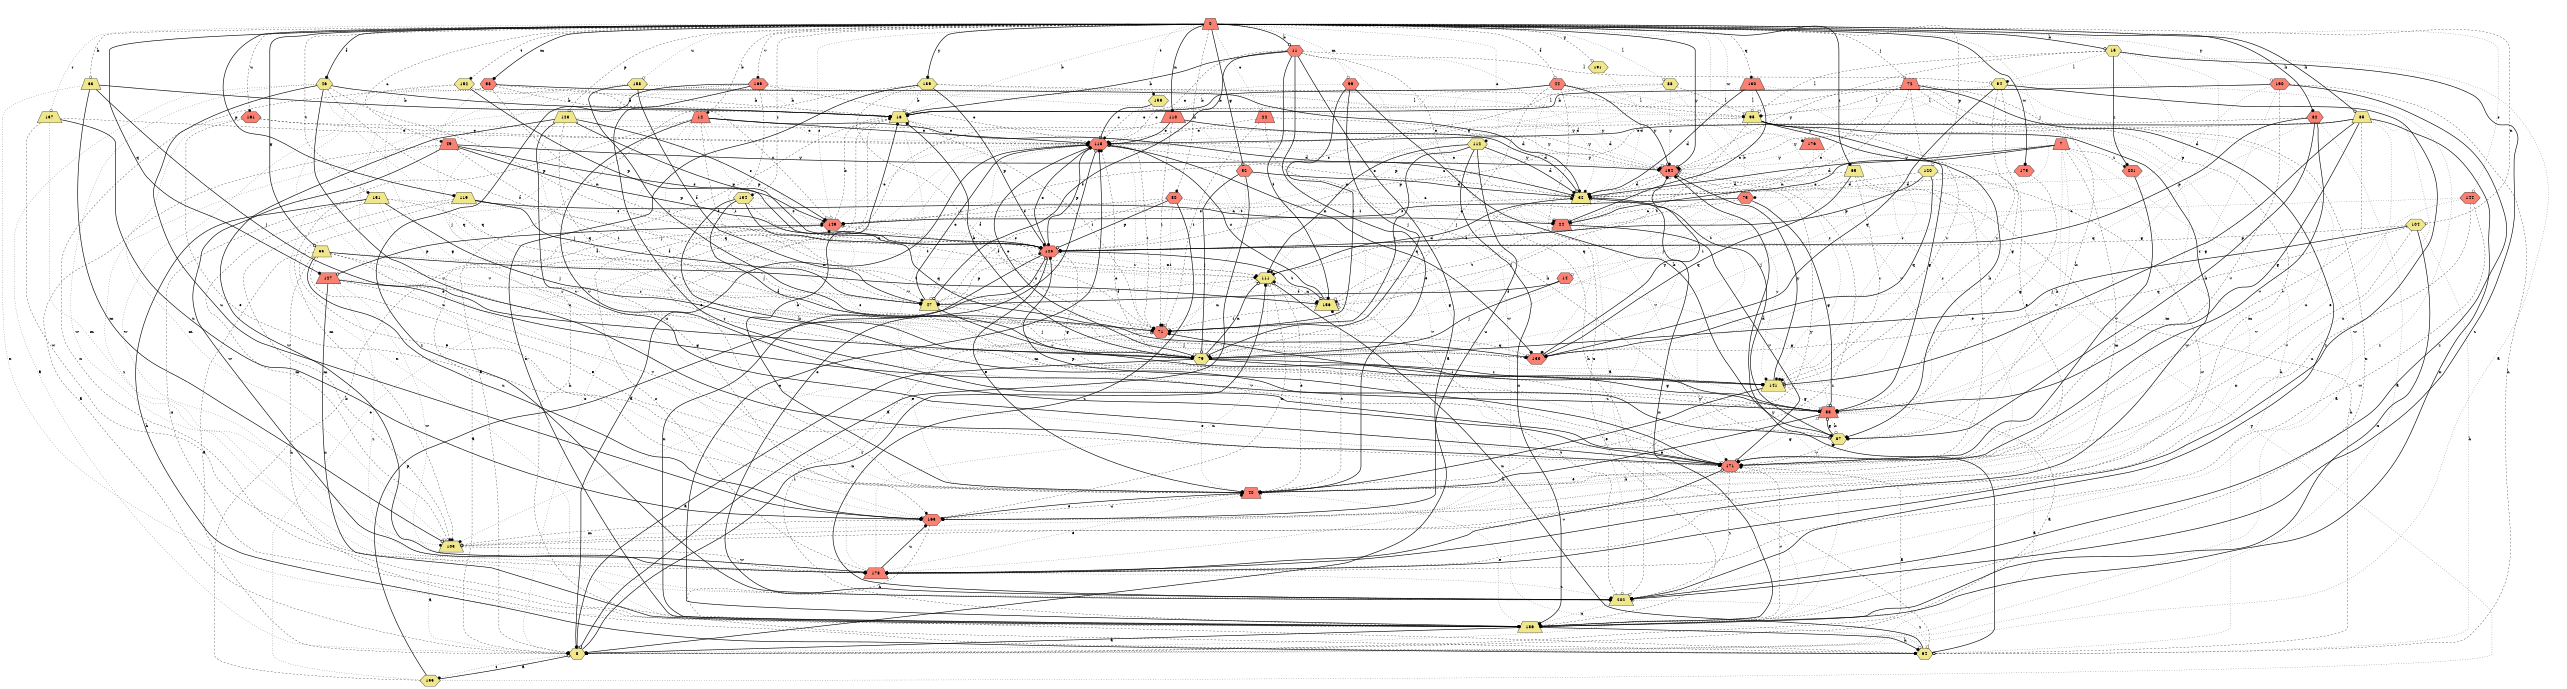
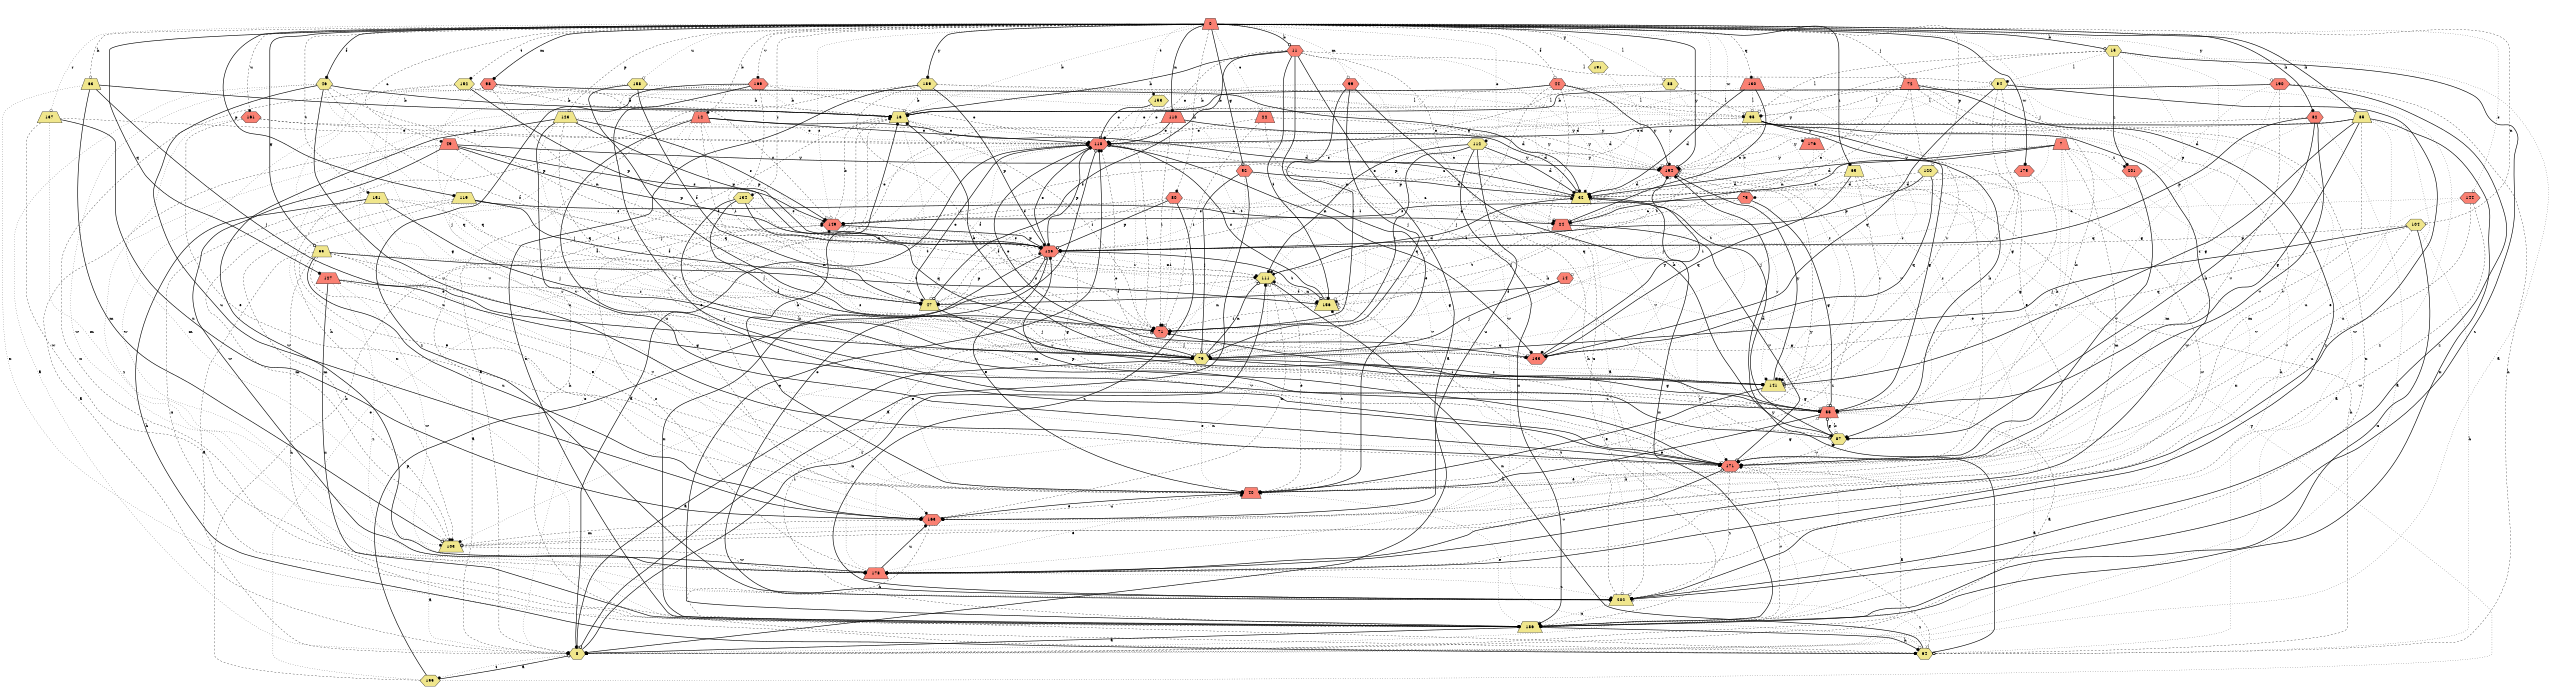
(591, 232) -> (983, 233)
(332, 332) -> (332, 332)
